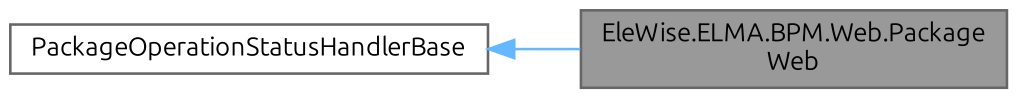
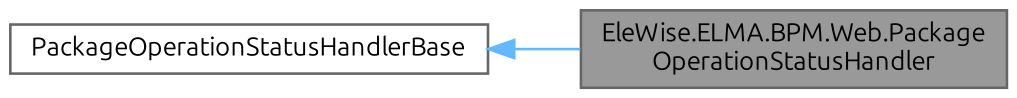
(794, 49) -> (794, 49)
